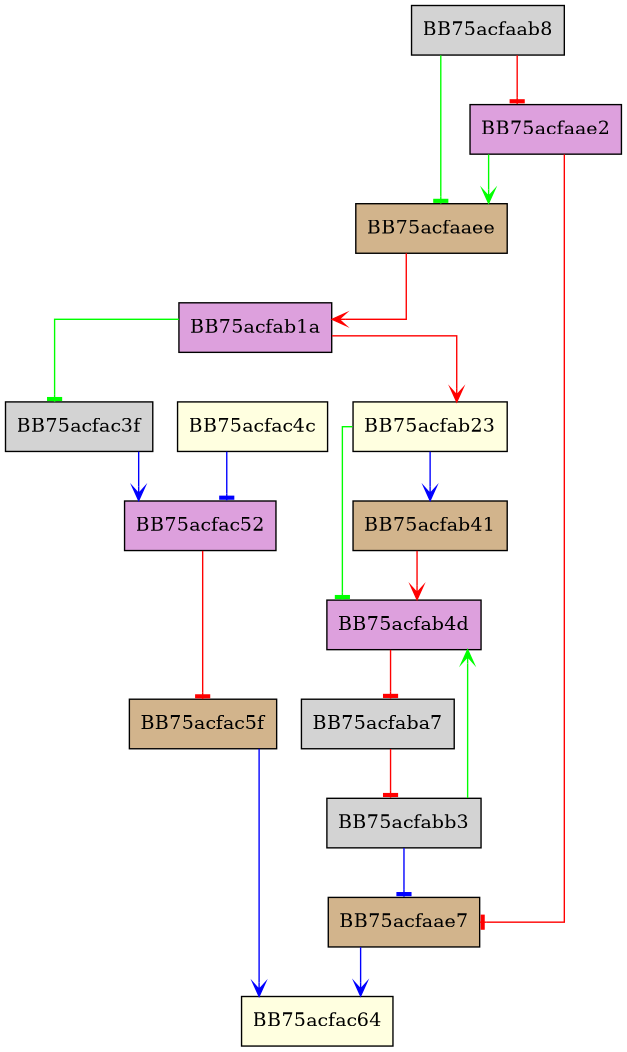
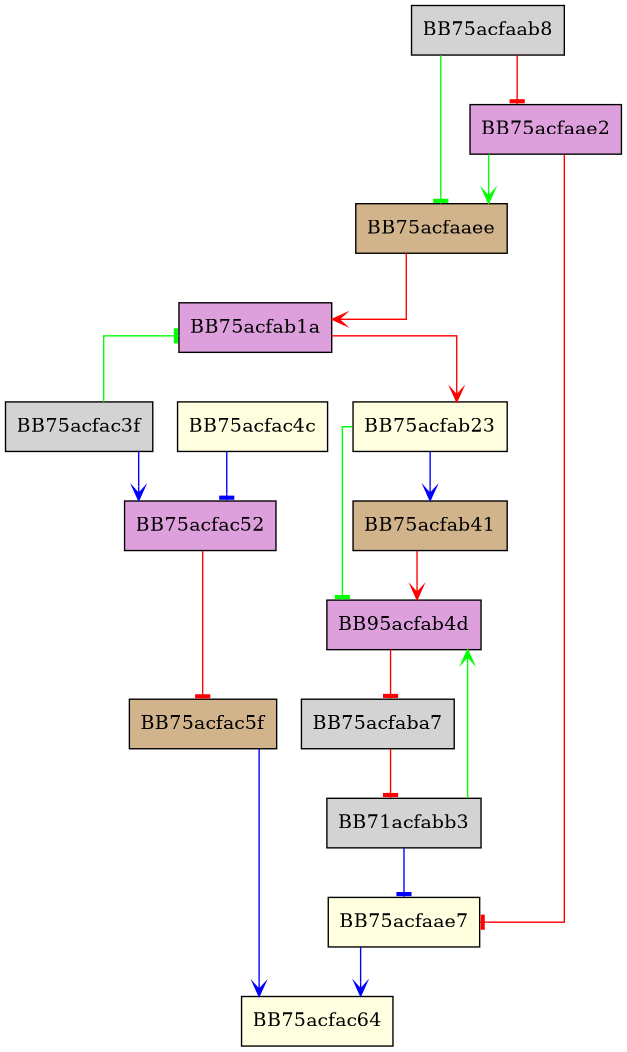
(79, 319) -> (105, 336)
(404, 625) -> (404, 625)
(404, 823) -> (404, 823)
(404, 922) -> (404, 922)
